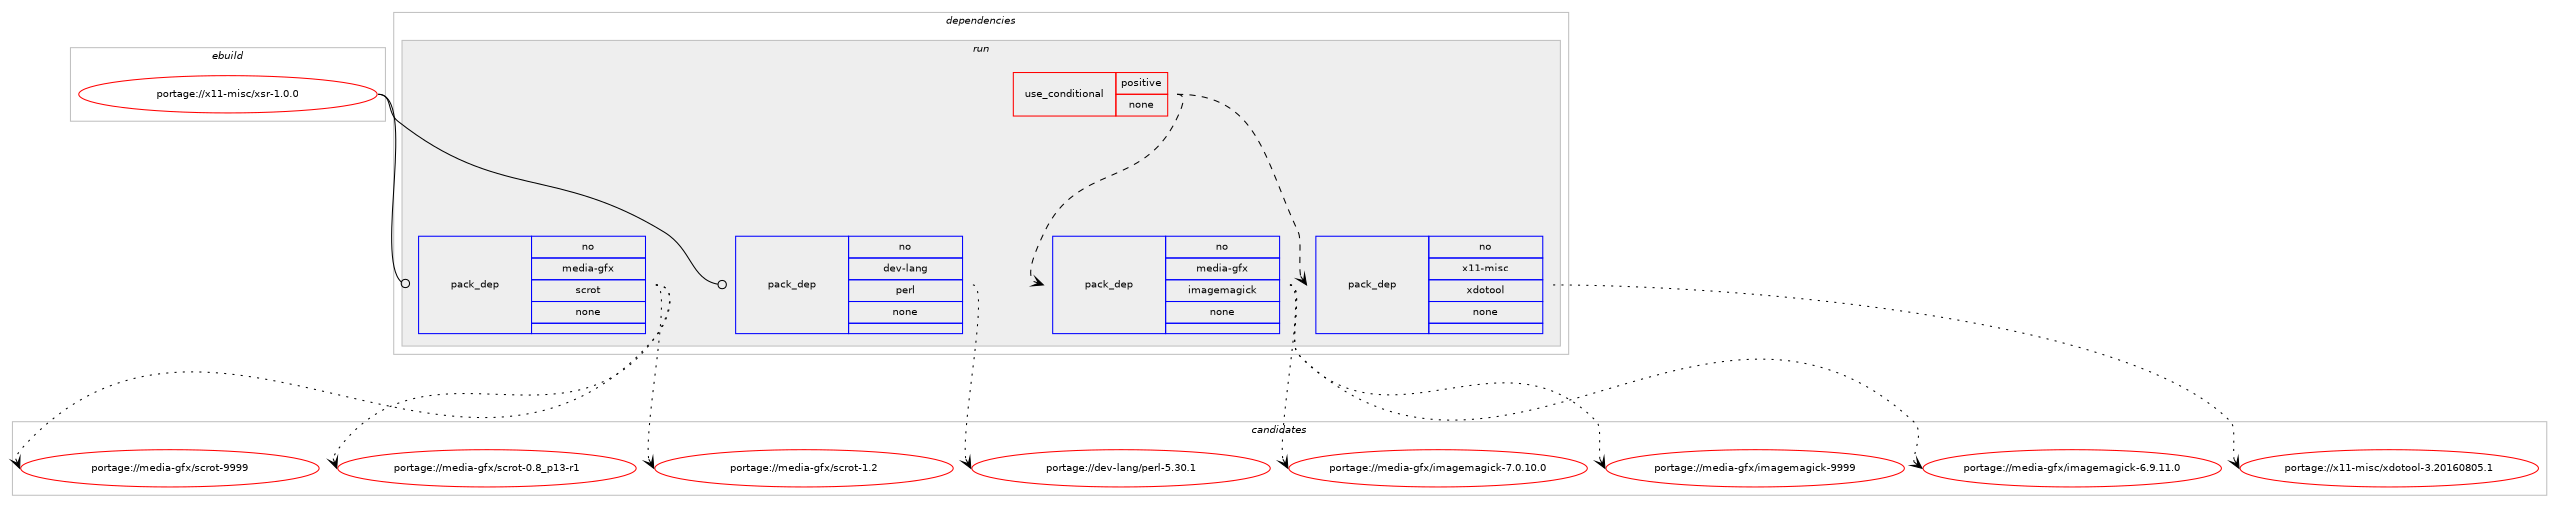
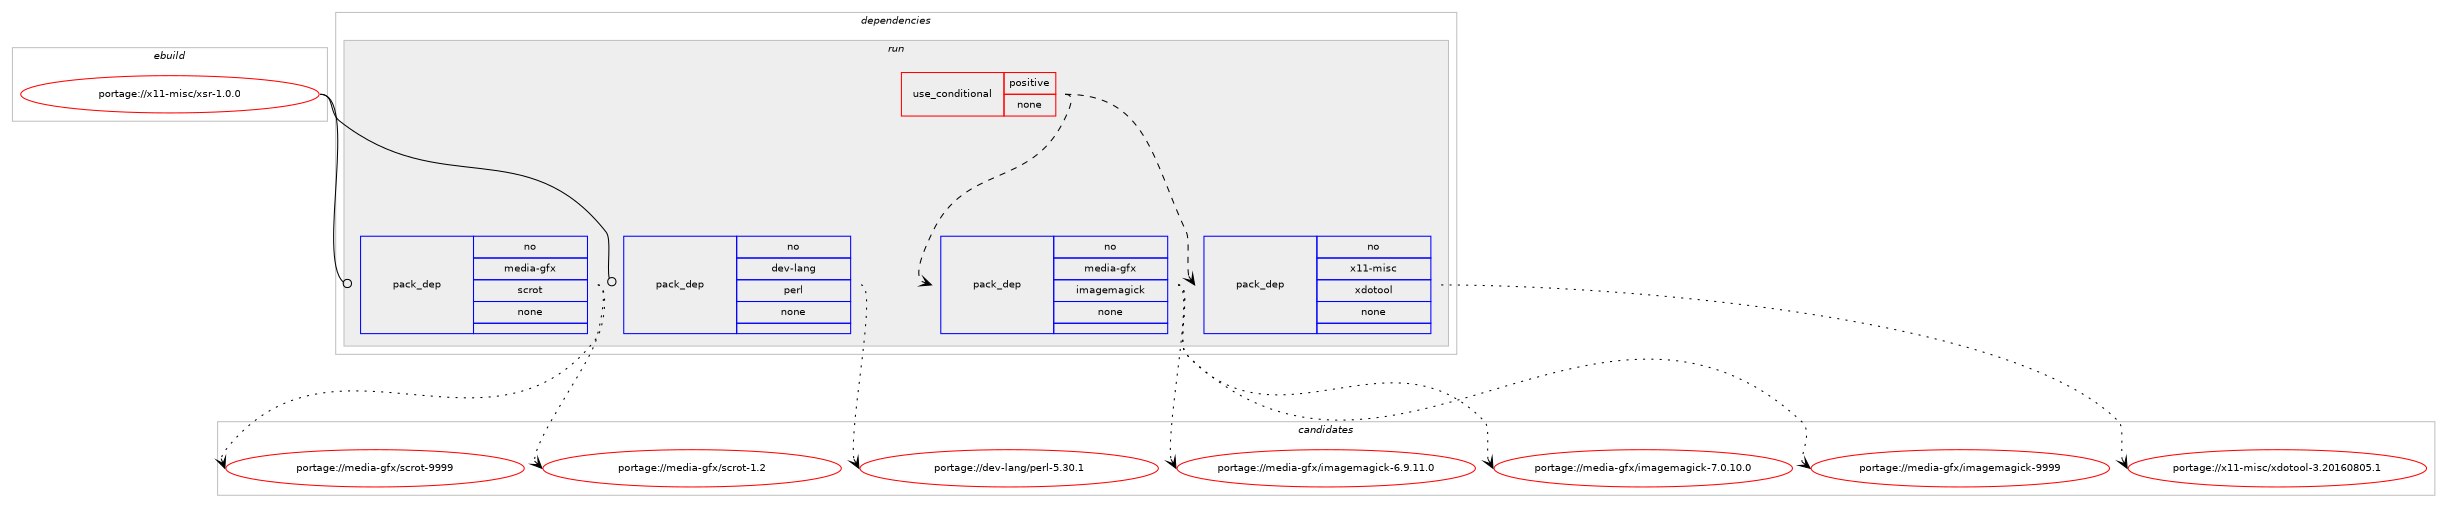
(487, 468) -> none
